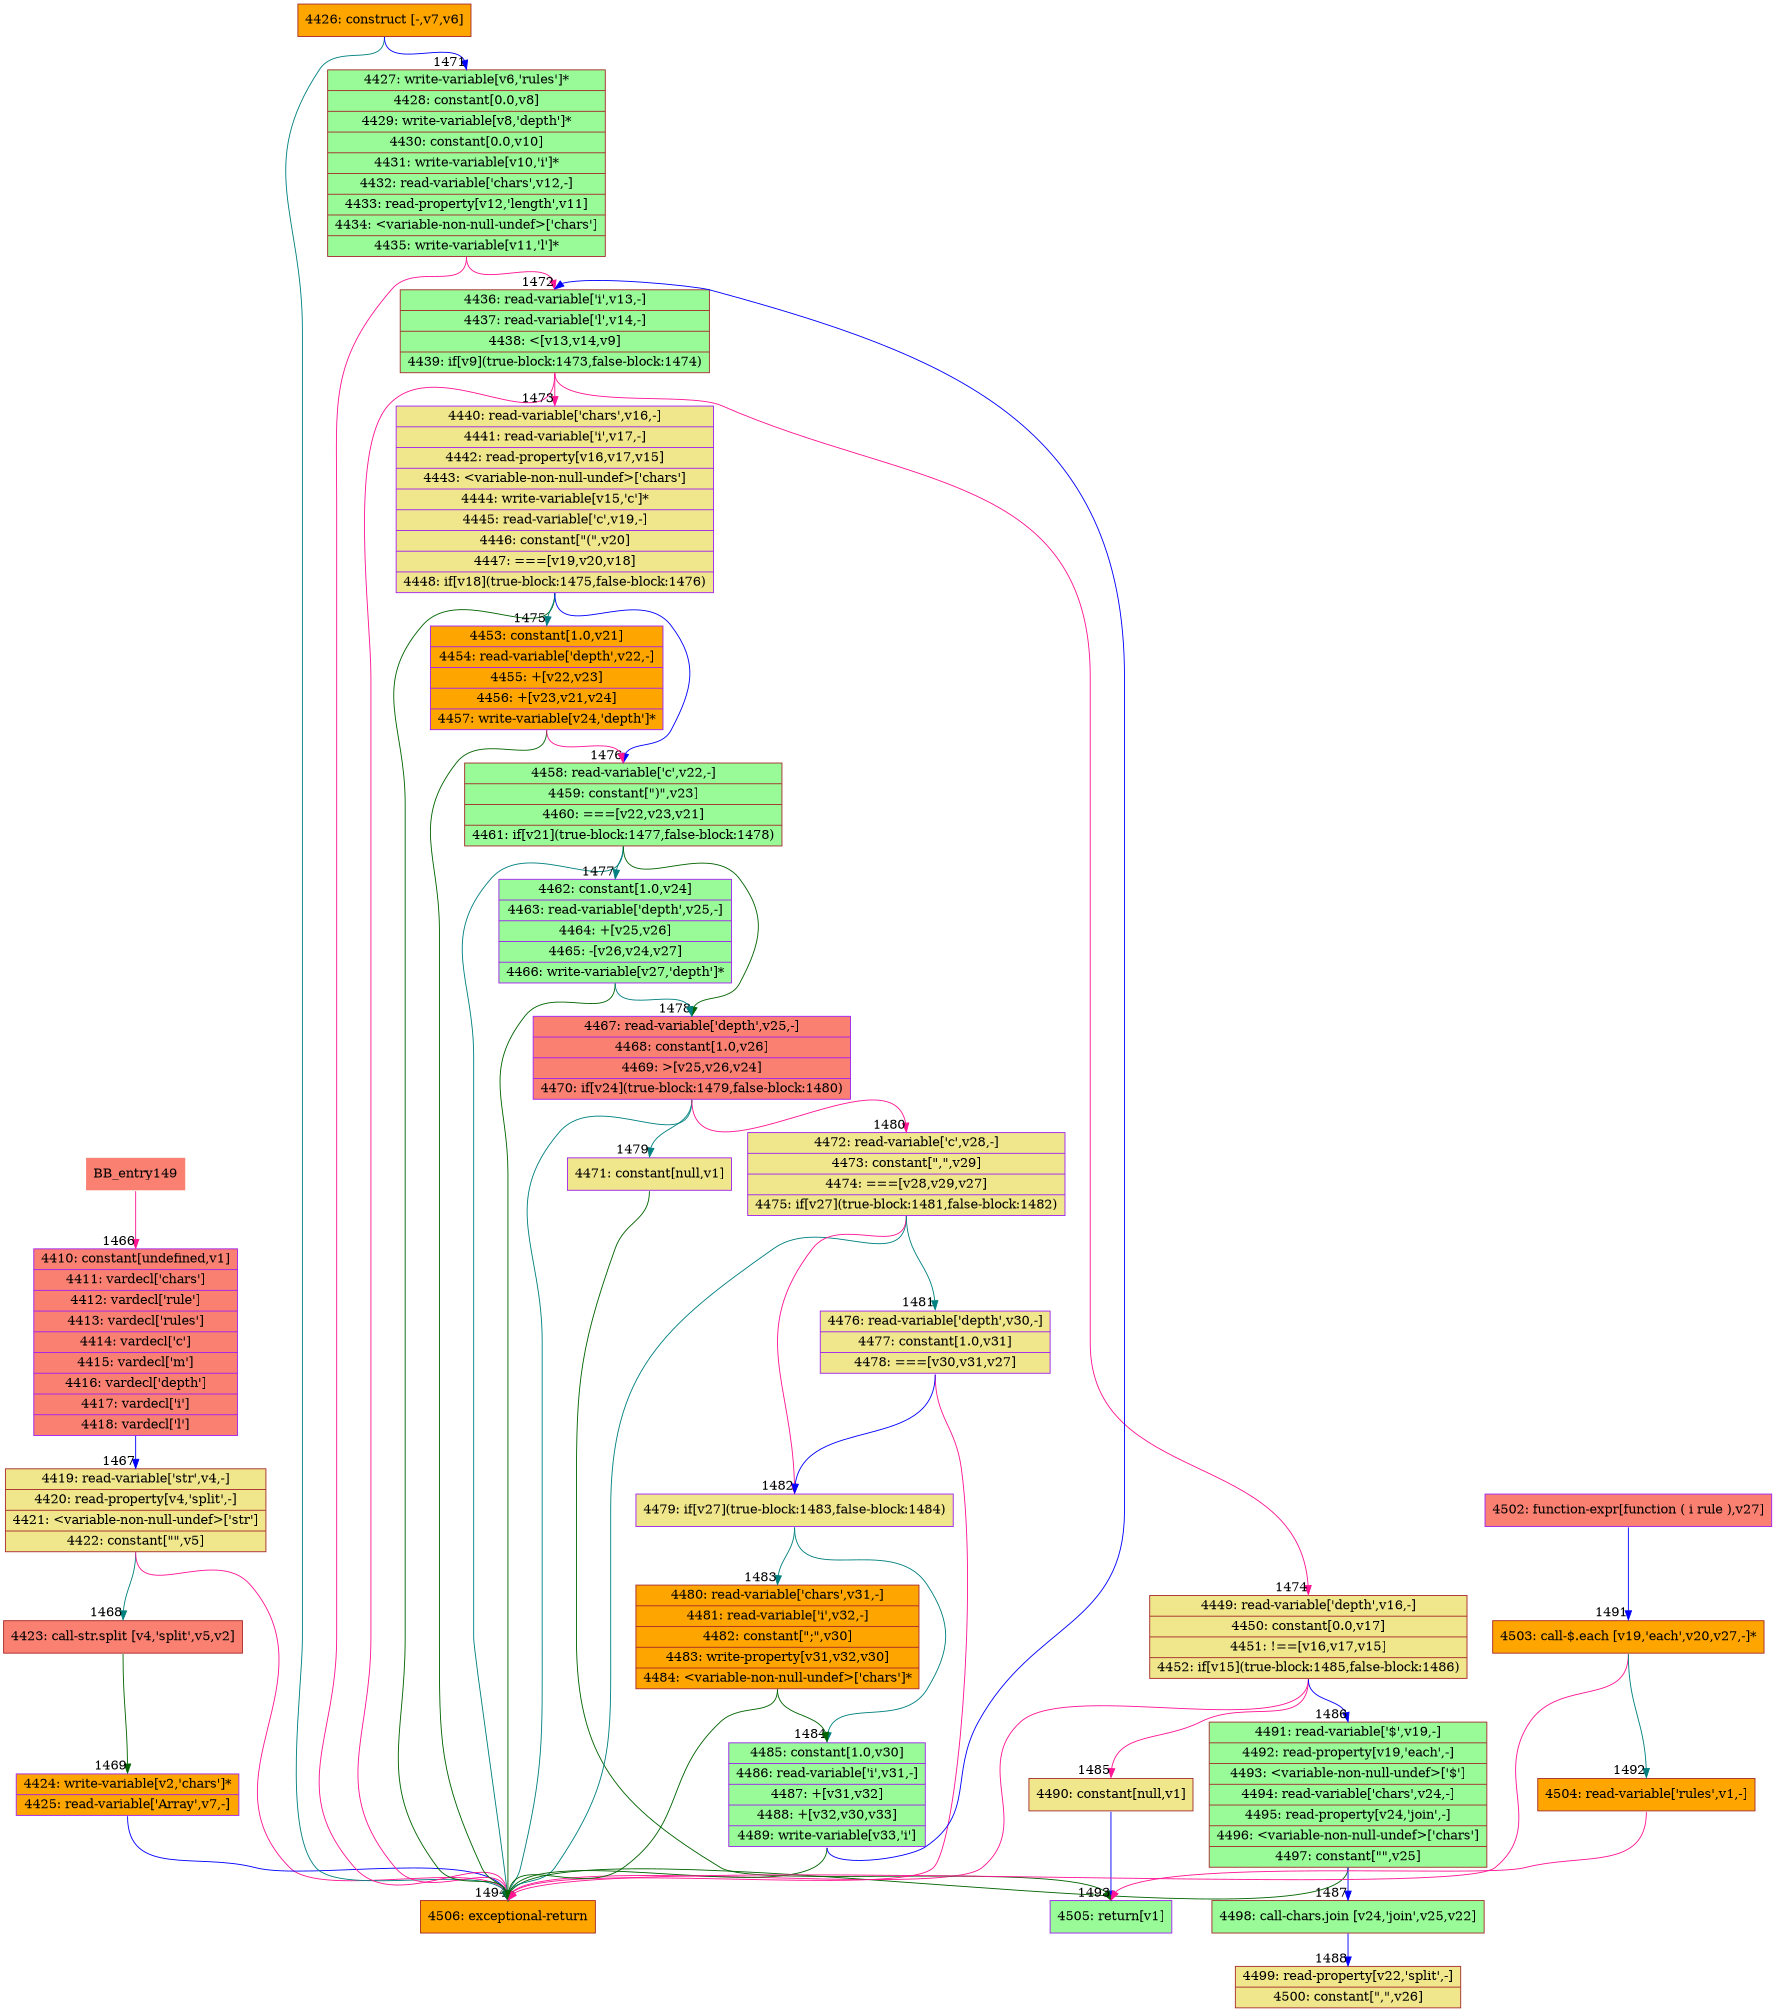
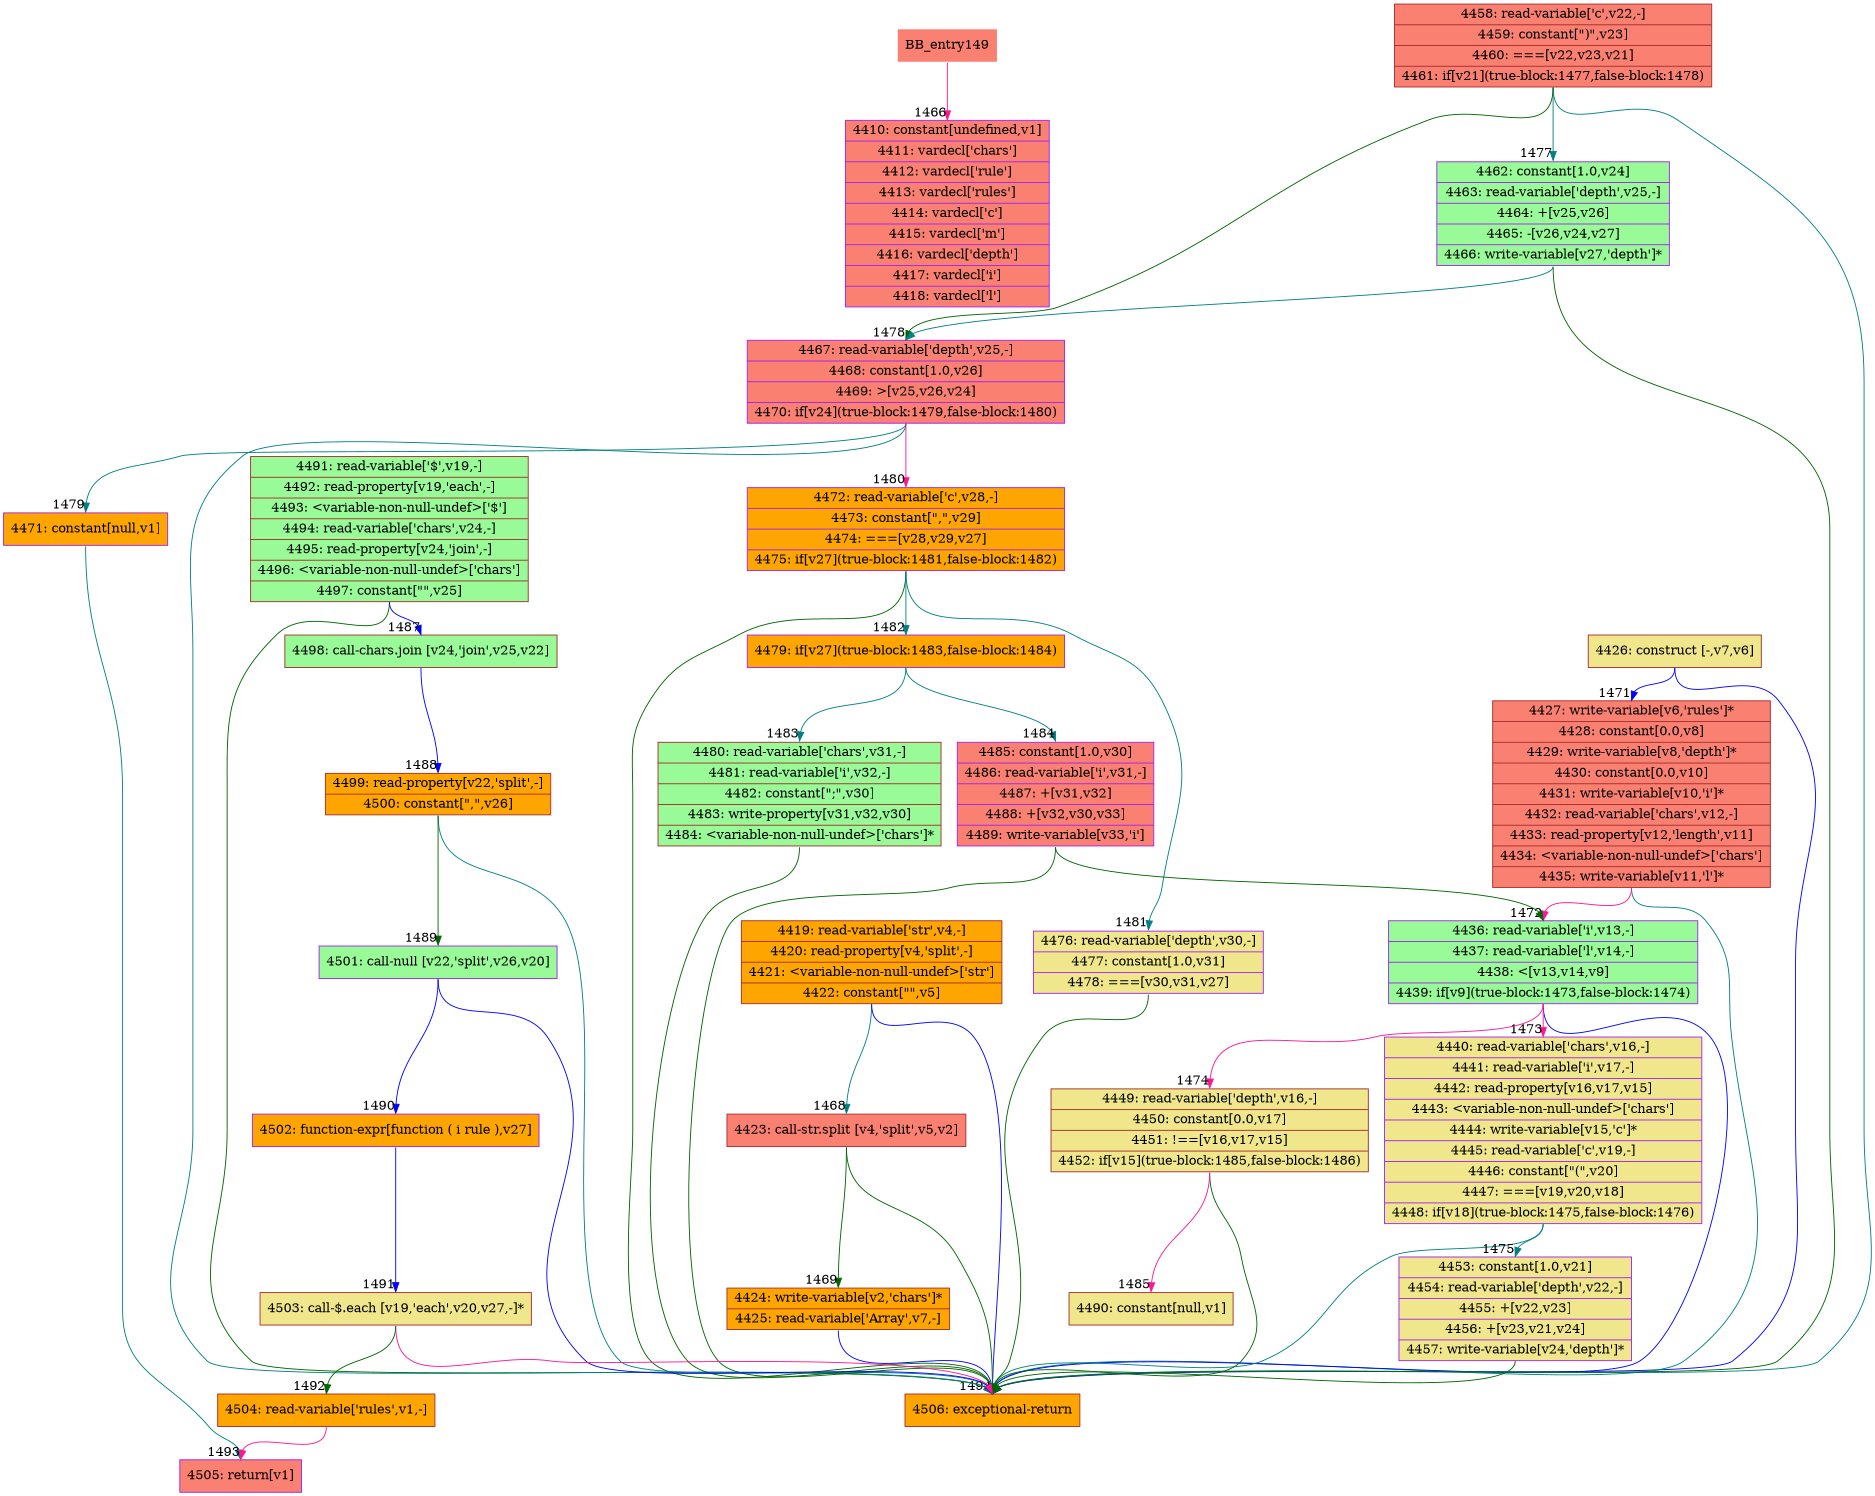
(384, 20) -> (1675, 651)
(466, 163) -> (1632, 794)
(555, 331) -> (1543, 962)
(680, 638) -> none
(547, 678) -> (1515, 1309)
(580, 747) -> none
(623, 804) -> (1553, 46)
none -> (438, 962)
(1124, 963) -> (1295, 884)
(302, 1024) -> (1761, 1334)
(371, 1105) -> (1643, 1357)
(337, 1115) -> (1681, 1362)
(649, 1174) -> (86, 529)
(906, 1174) -> (906, 529)
(405, 1209) -> (1286, 1348)
none -> (586, 1241)
none -> (948, 1245)
(782, 1308) -> (906, 600)
(869, 1433) -> none
(136, 1448) -> none
(612, 1482) -> (633, 1051)
(136, 1510) -> (872, 962)
(795, 1510) -> (906, 651)
(1628, 1510) -> (396, 1130)
(777, 1637) -> (800, 794)
(1628, 1637) -> (396, 1309)
(1324, 1699) -> none
(1636, 1711) -> (365, 1358)
(798, 1714) -> none
(593, 1743) -> (123, 1021)
(260, 1770) -> (1000, 1137)
(128, 1795) -> (838, 1309)
(827, 1795) -> (1056, 794)
(1111, 1851) -> none
(940, 1854) -> (1006, 1135)
(976, 1869) -> (1246, 1355)
(1111, 1917) -> (241, 1476)
(1348, 1987) -> (438, 794)
